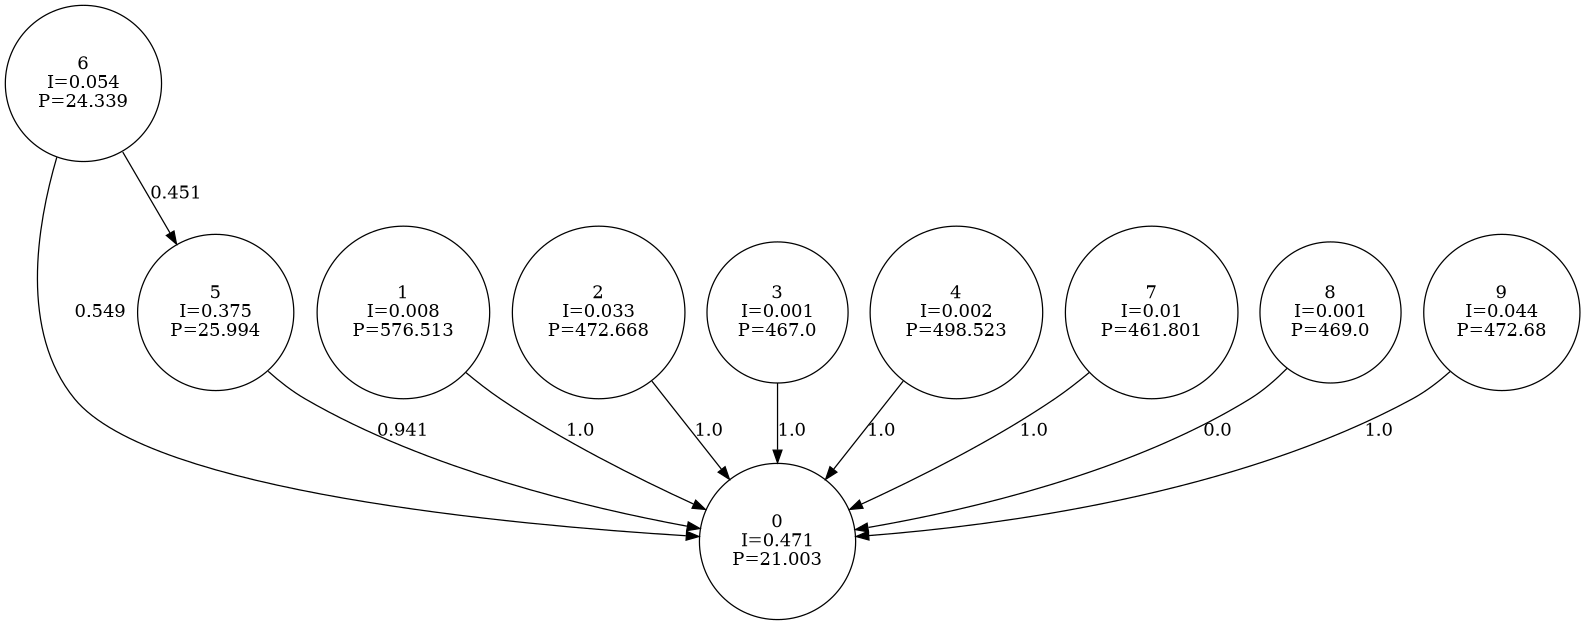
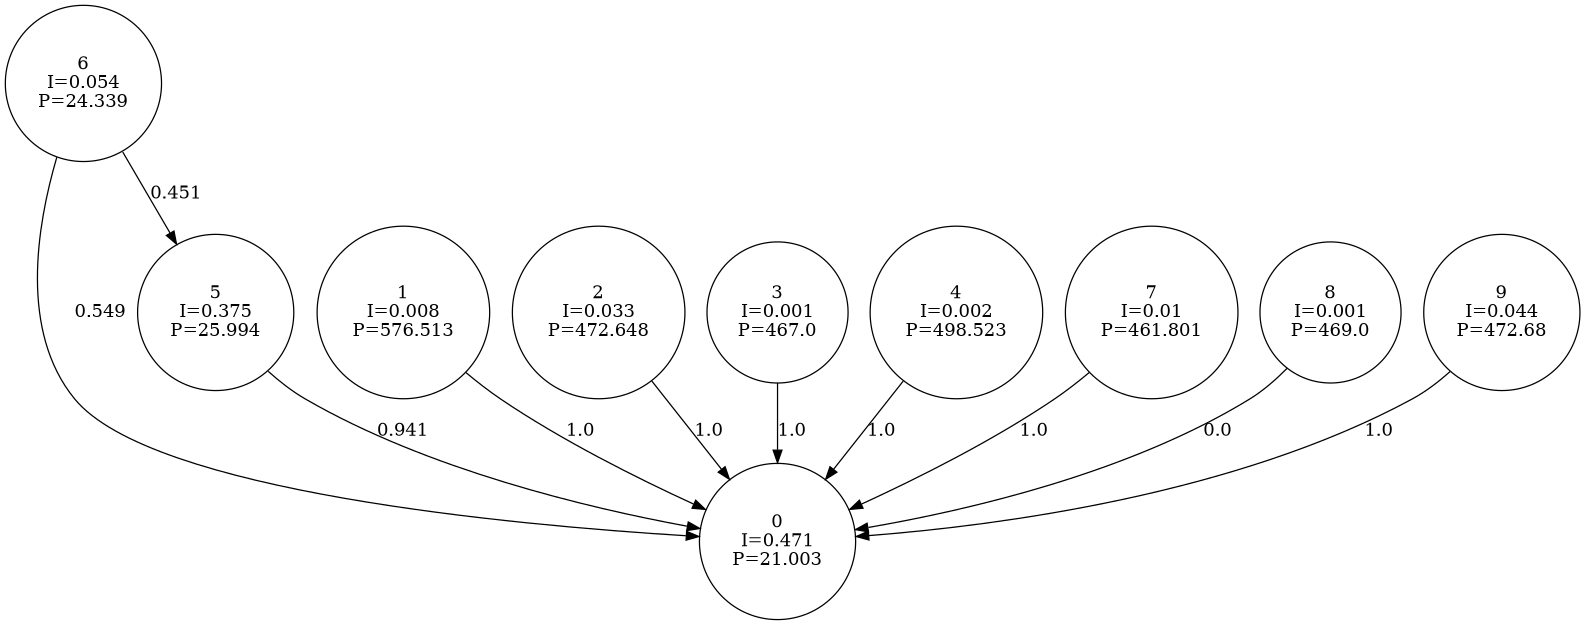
(599, 312) -> (599, 312)
